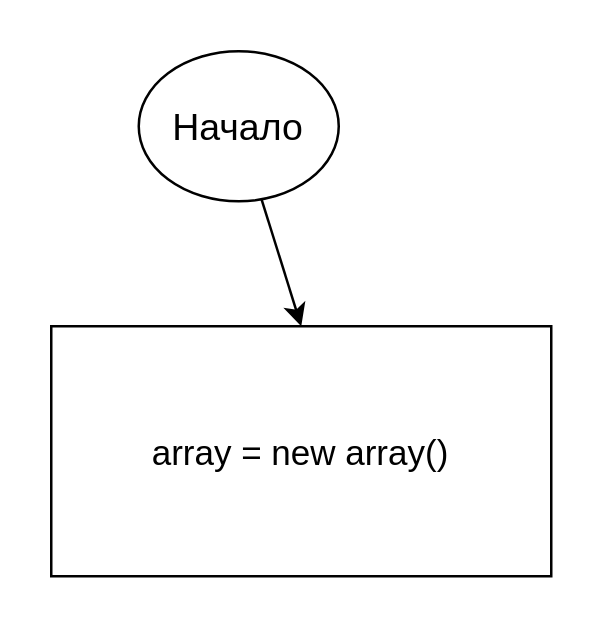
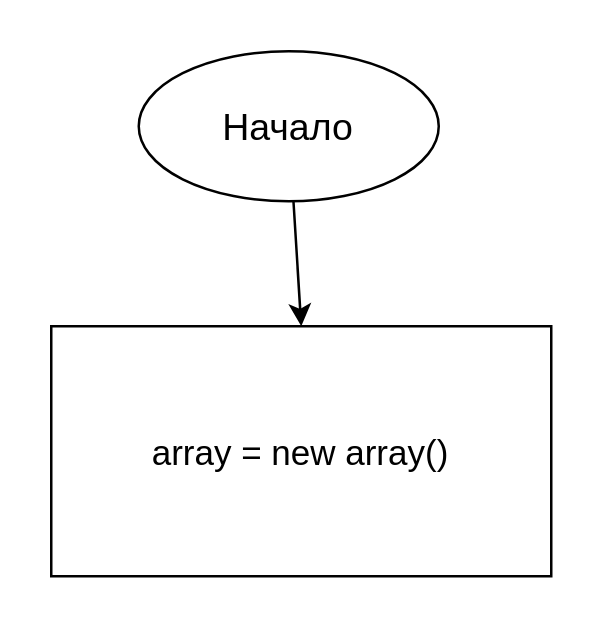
(239, 126) -> (289, 126)
